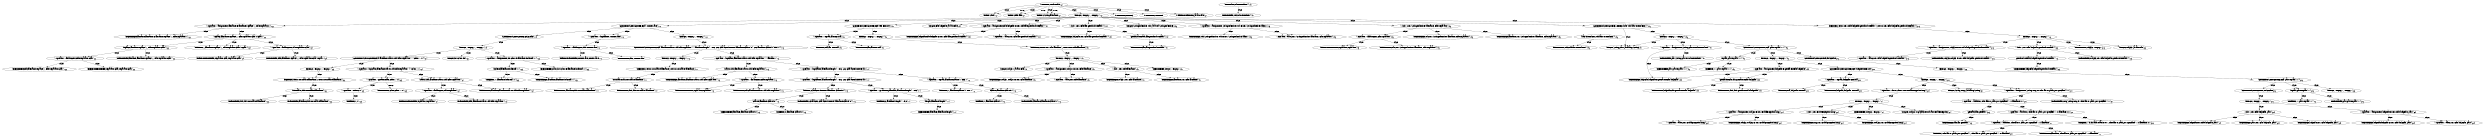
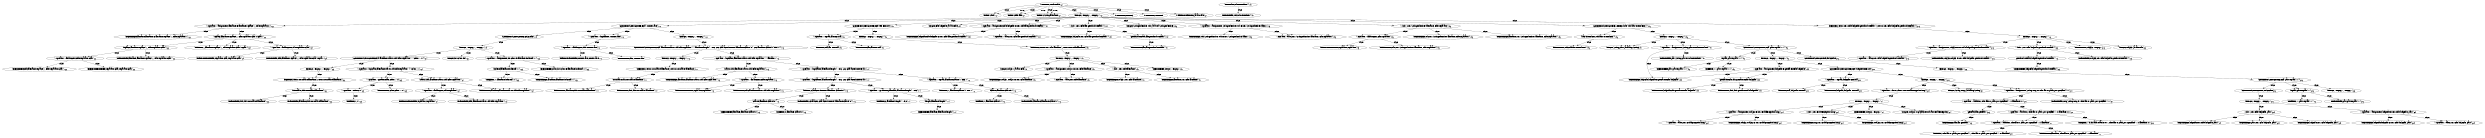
(1626, 36) -> (1611, 31)
(391, 85) -> (391, 85)
